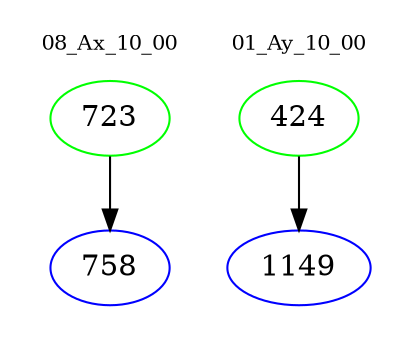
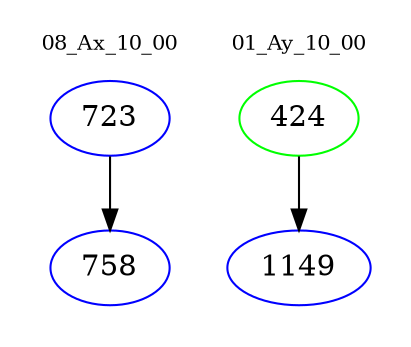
(110, 118) -> (110, 118)
